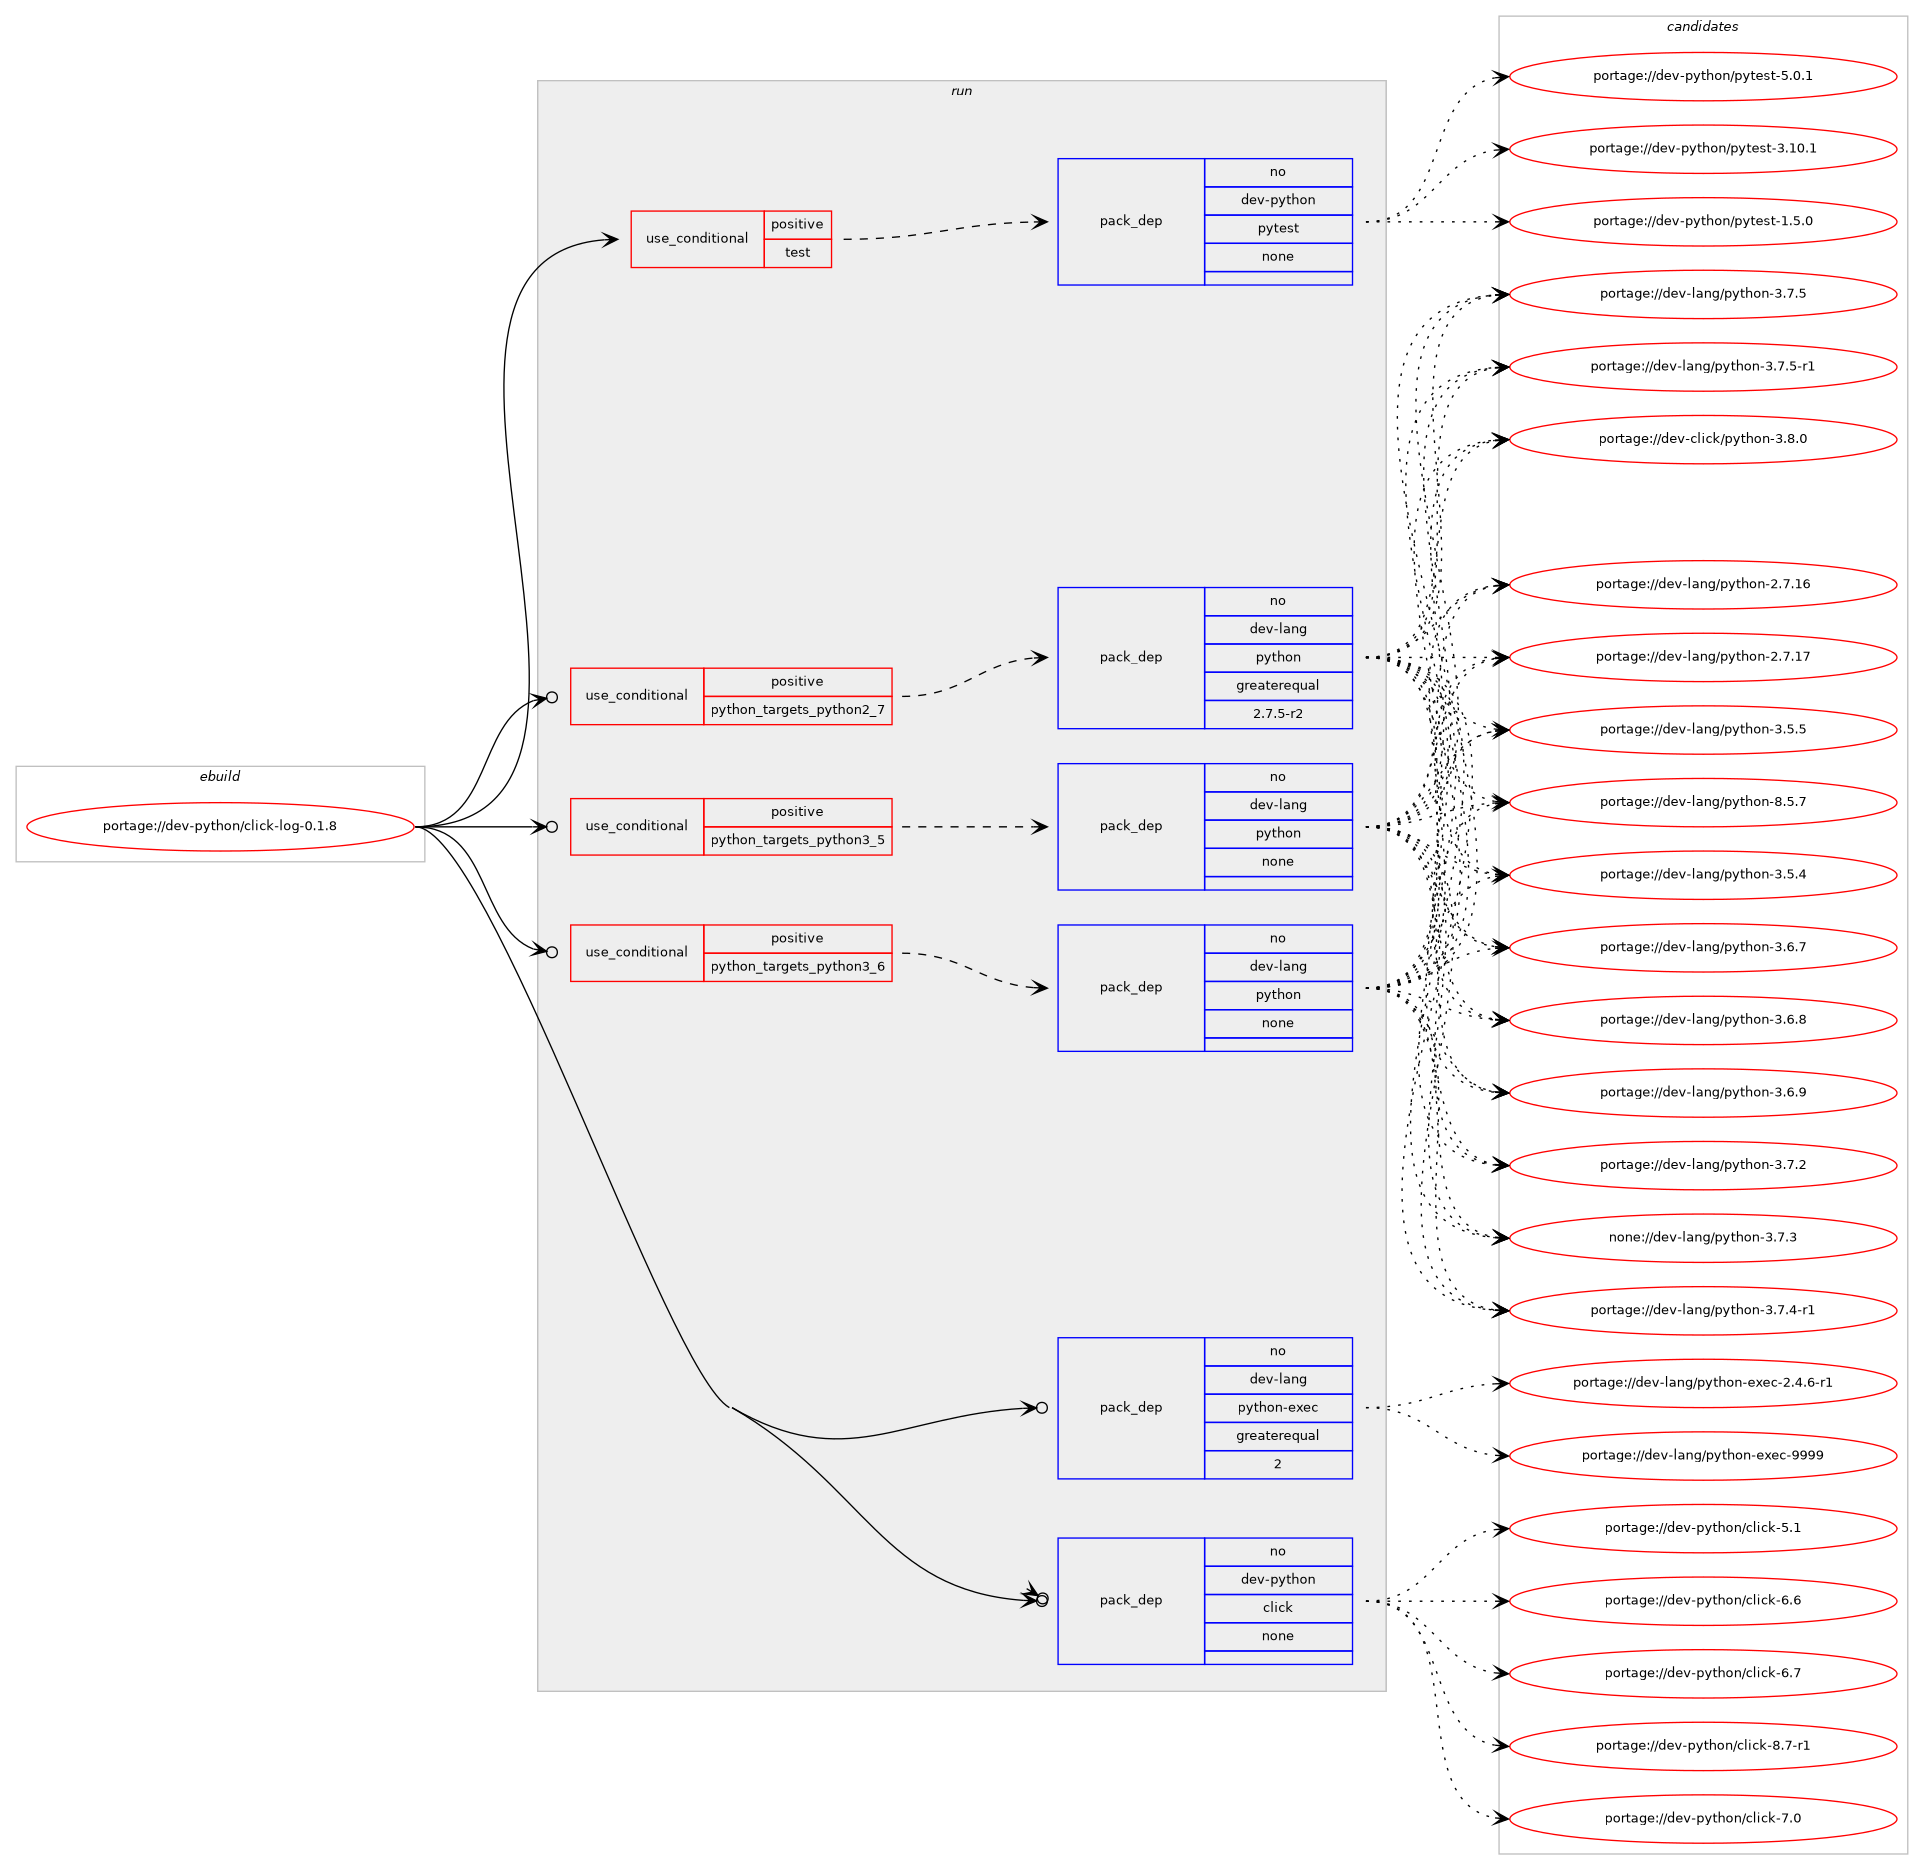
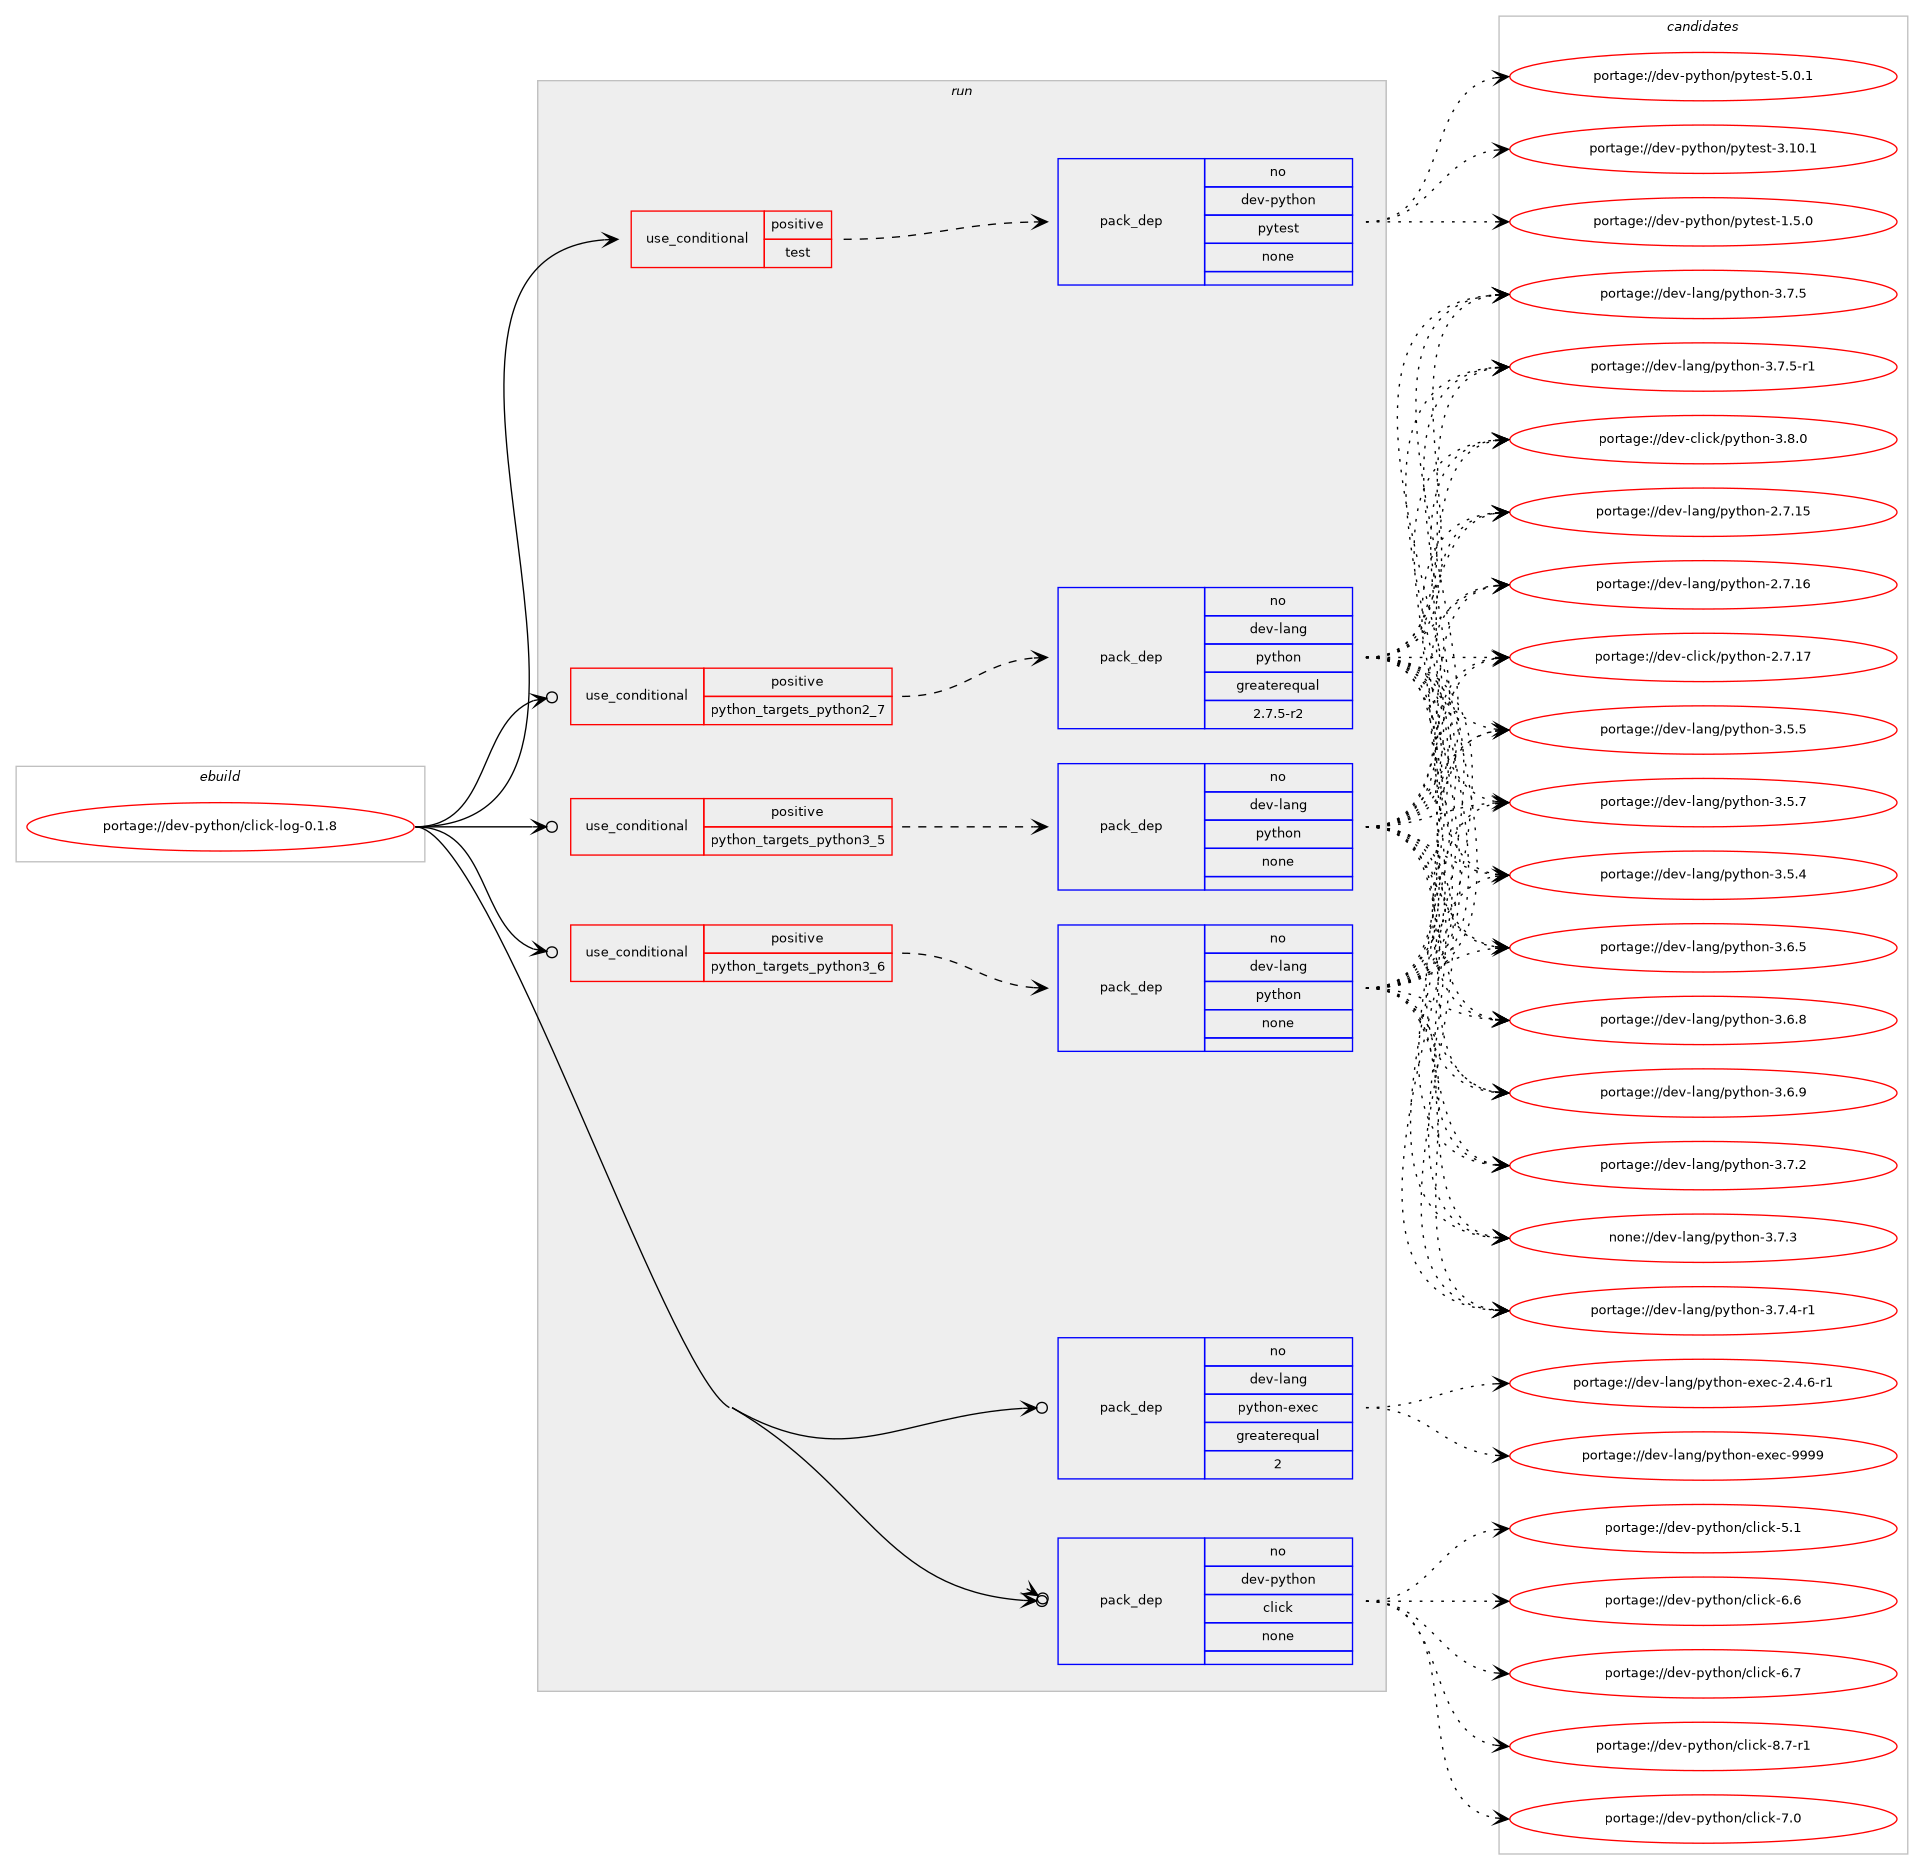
none -> (1703, 512)
(1703, 657) -> (1703, 657)
(1703, 803) -> (1703, 803)
(1703, 948) -> (1703, 948)
